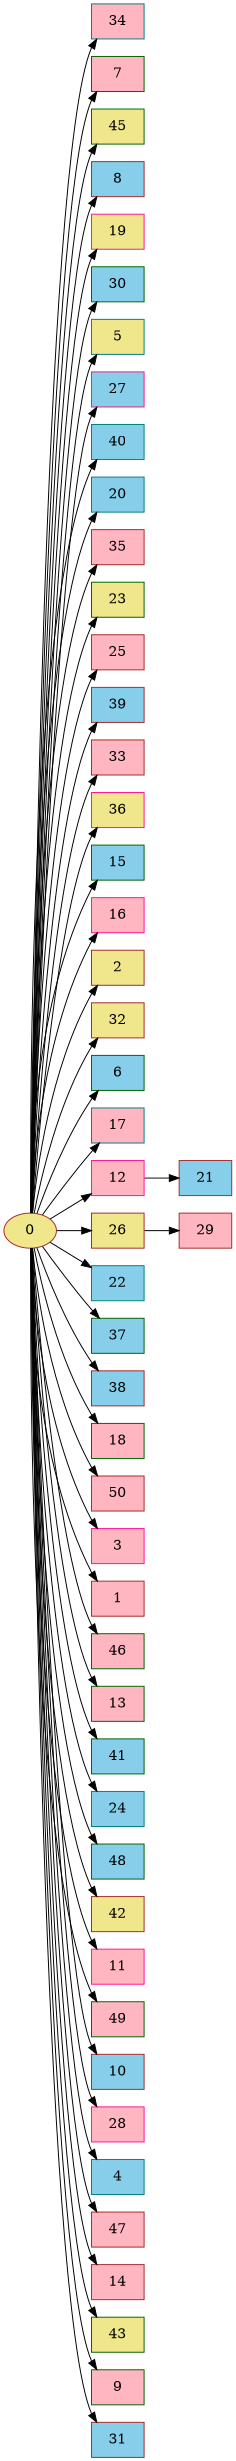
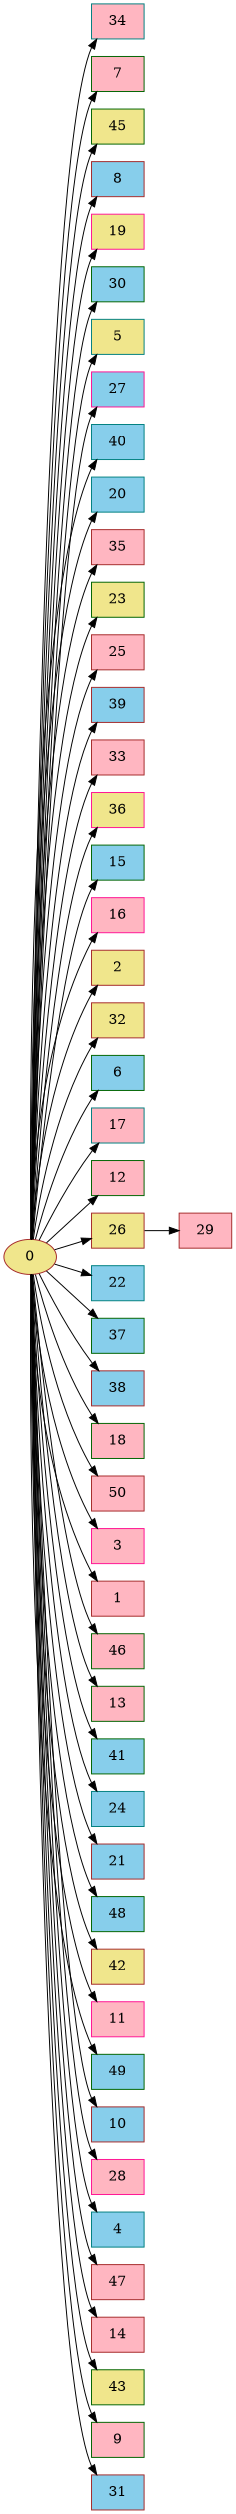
(118, 1178) -> (118, 1178)
(157, 1178) -> (56, 1670)
(118, 2019) -> (118, 2072)
